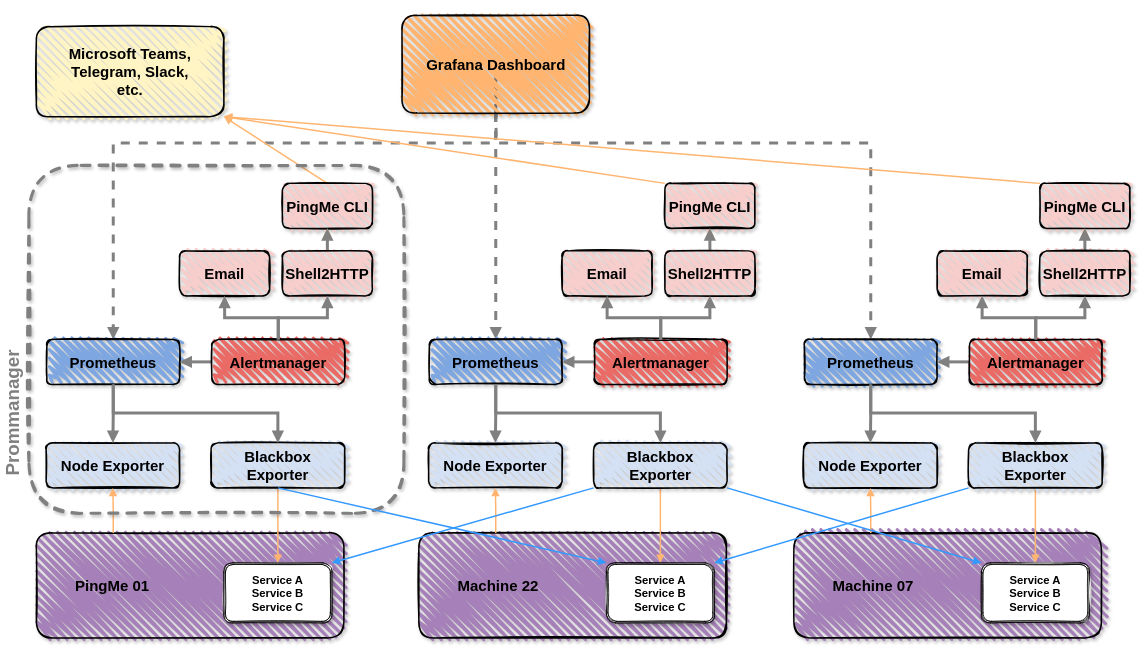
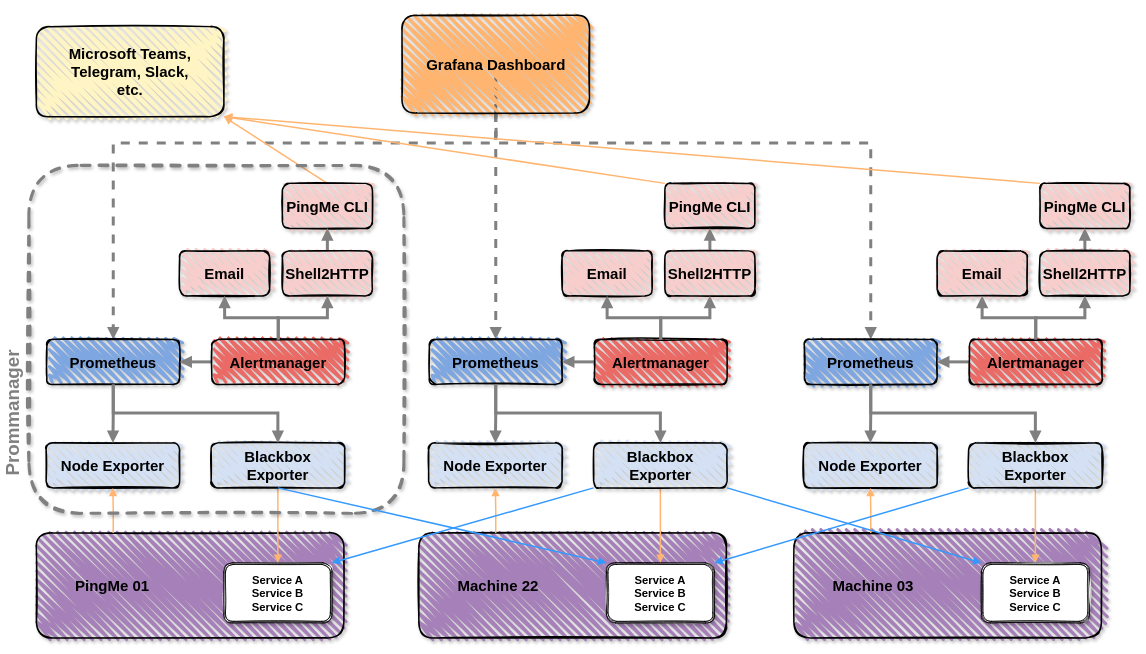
(856, 585) -> (856, 585)
